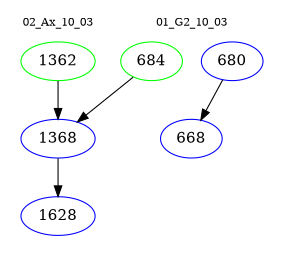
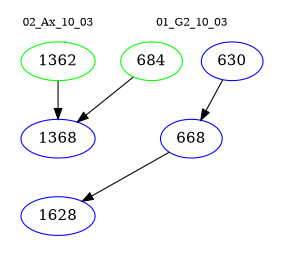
(232, 61) -> (232, 61)
(58, 172) -> (130, 174)
